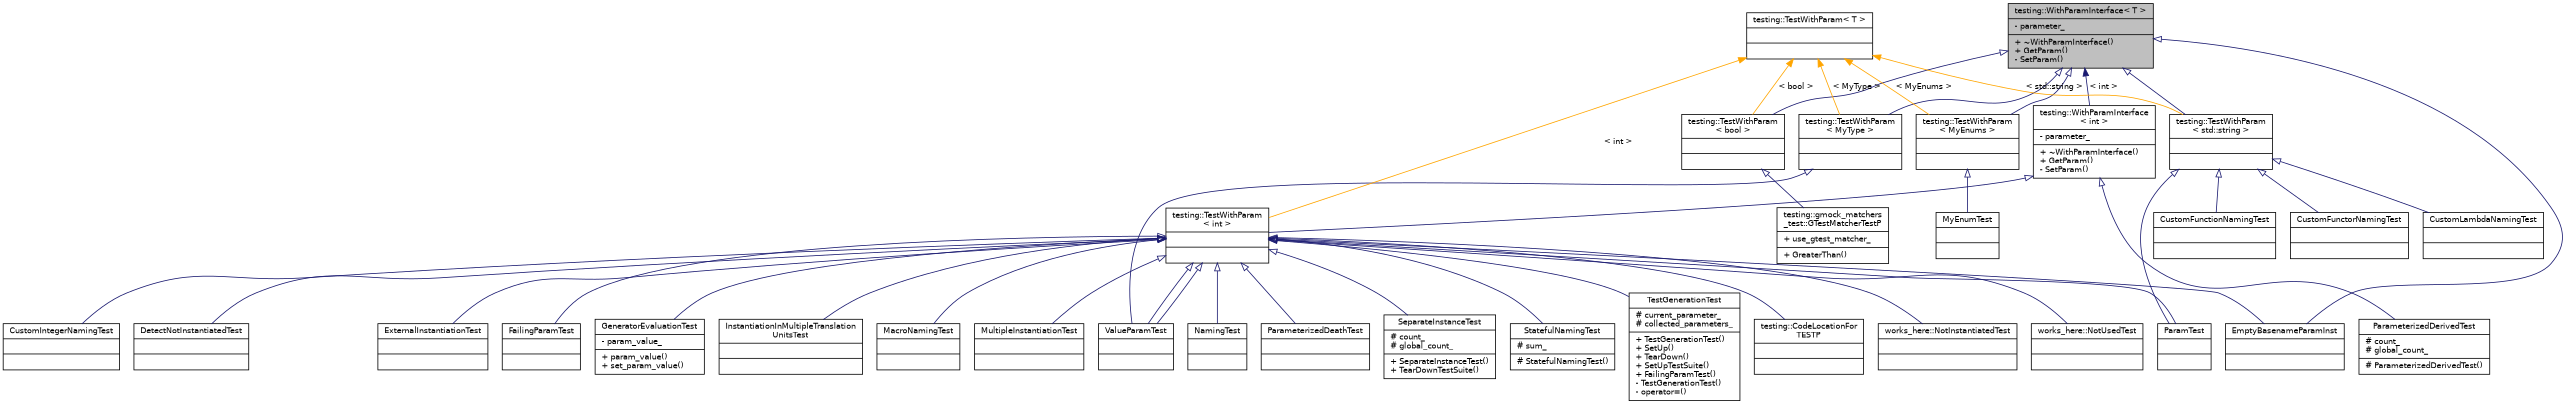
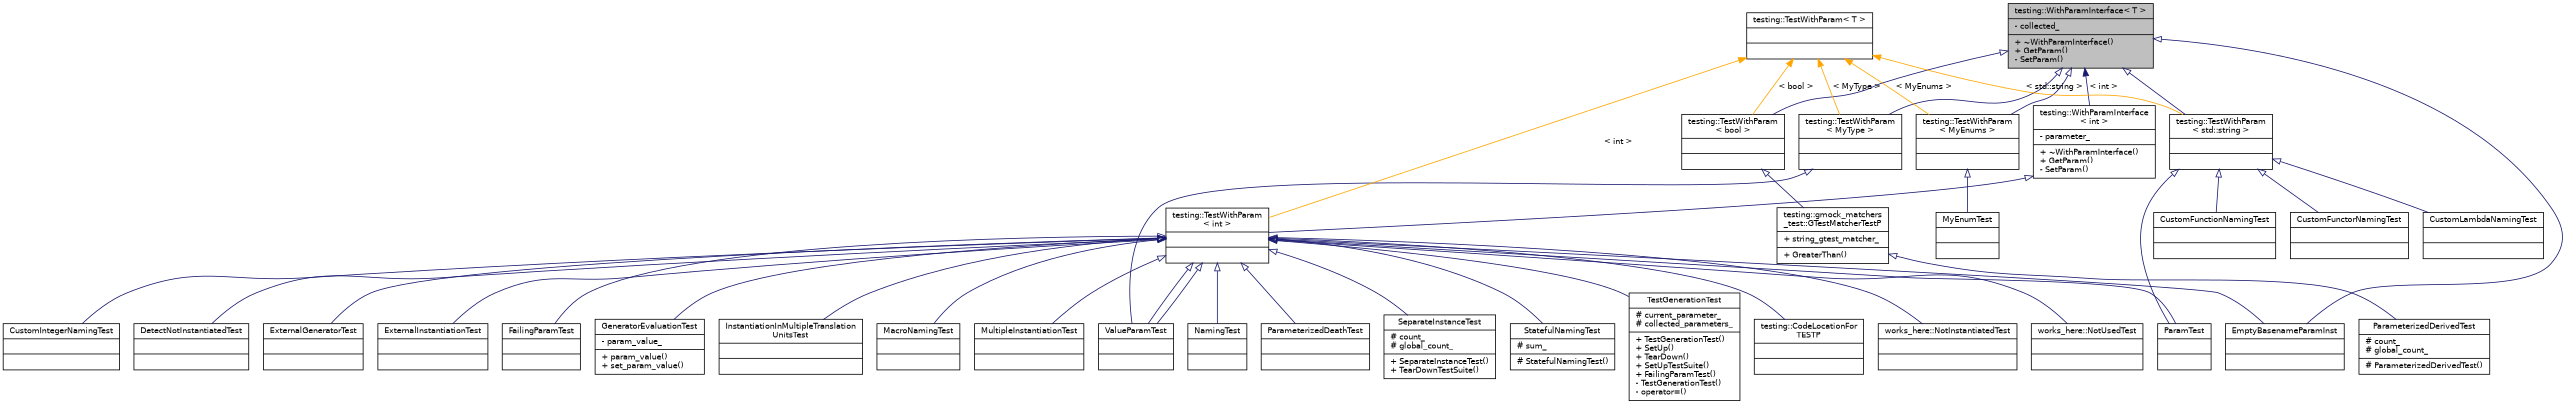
(2040, 26) -> (2037, 26)
(1827, 239) -> (1832, 239)
(2227, 288) -> (2137, 280)
none -> (313, 347)
